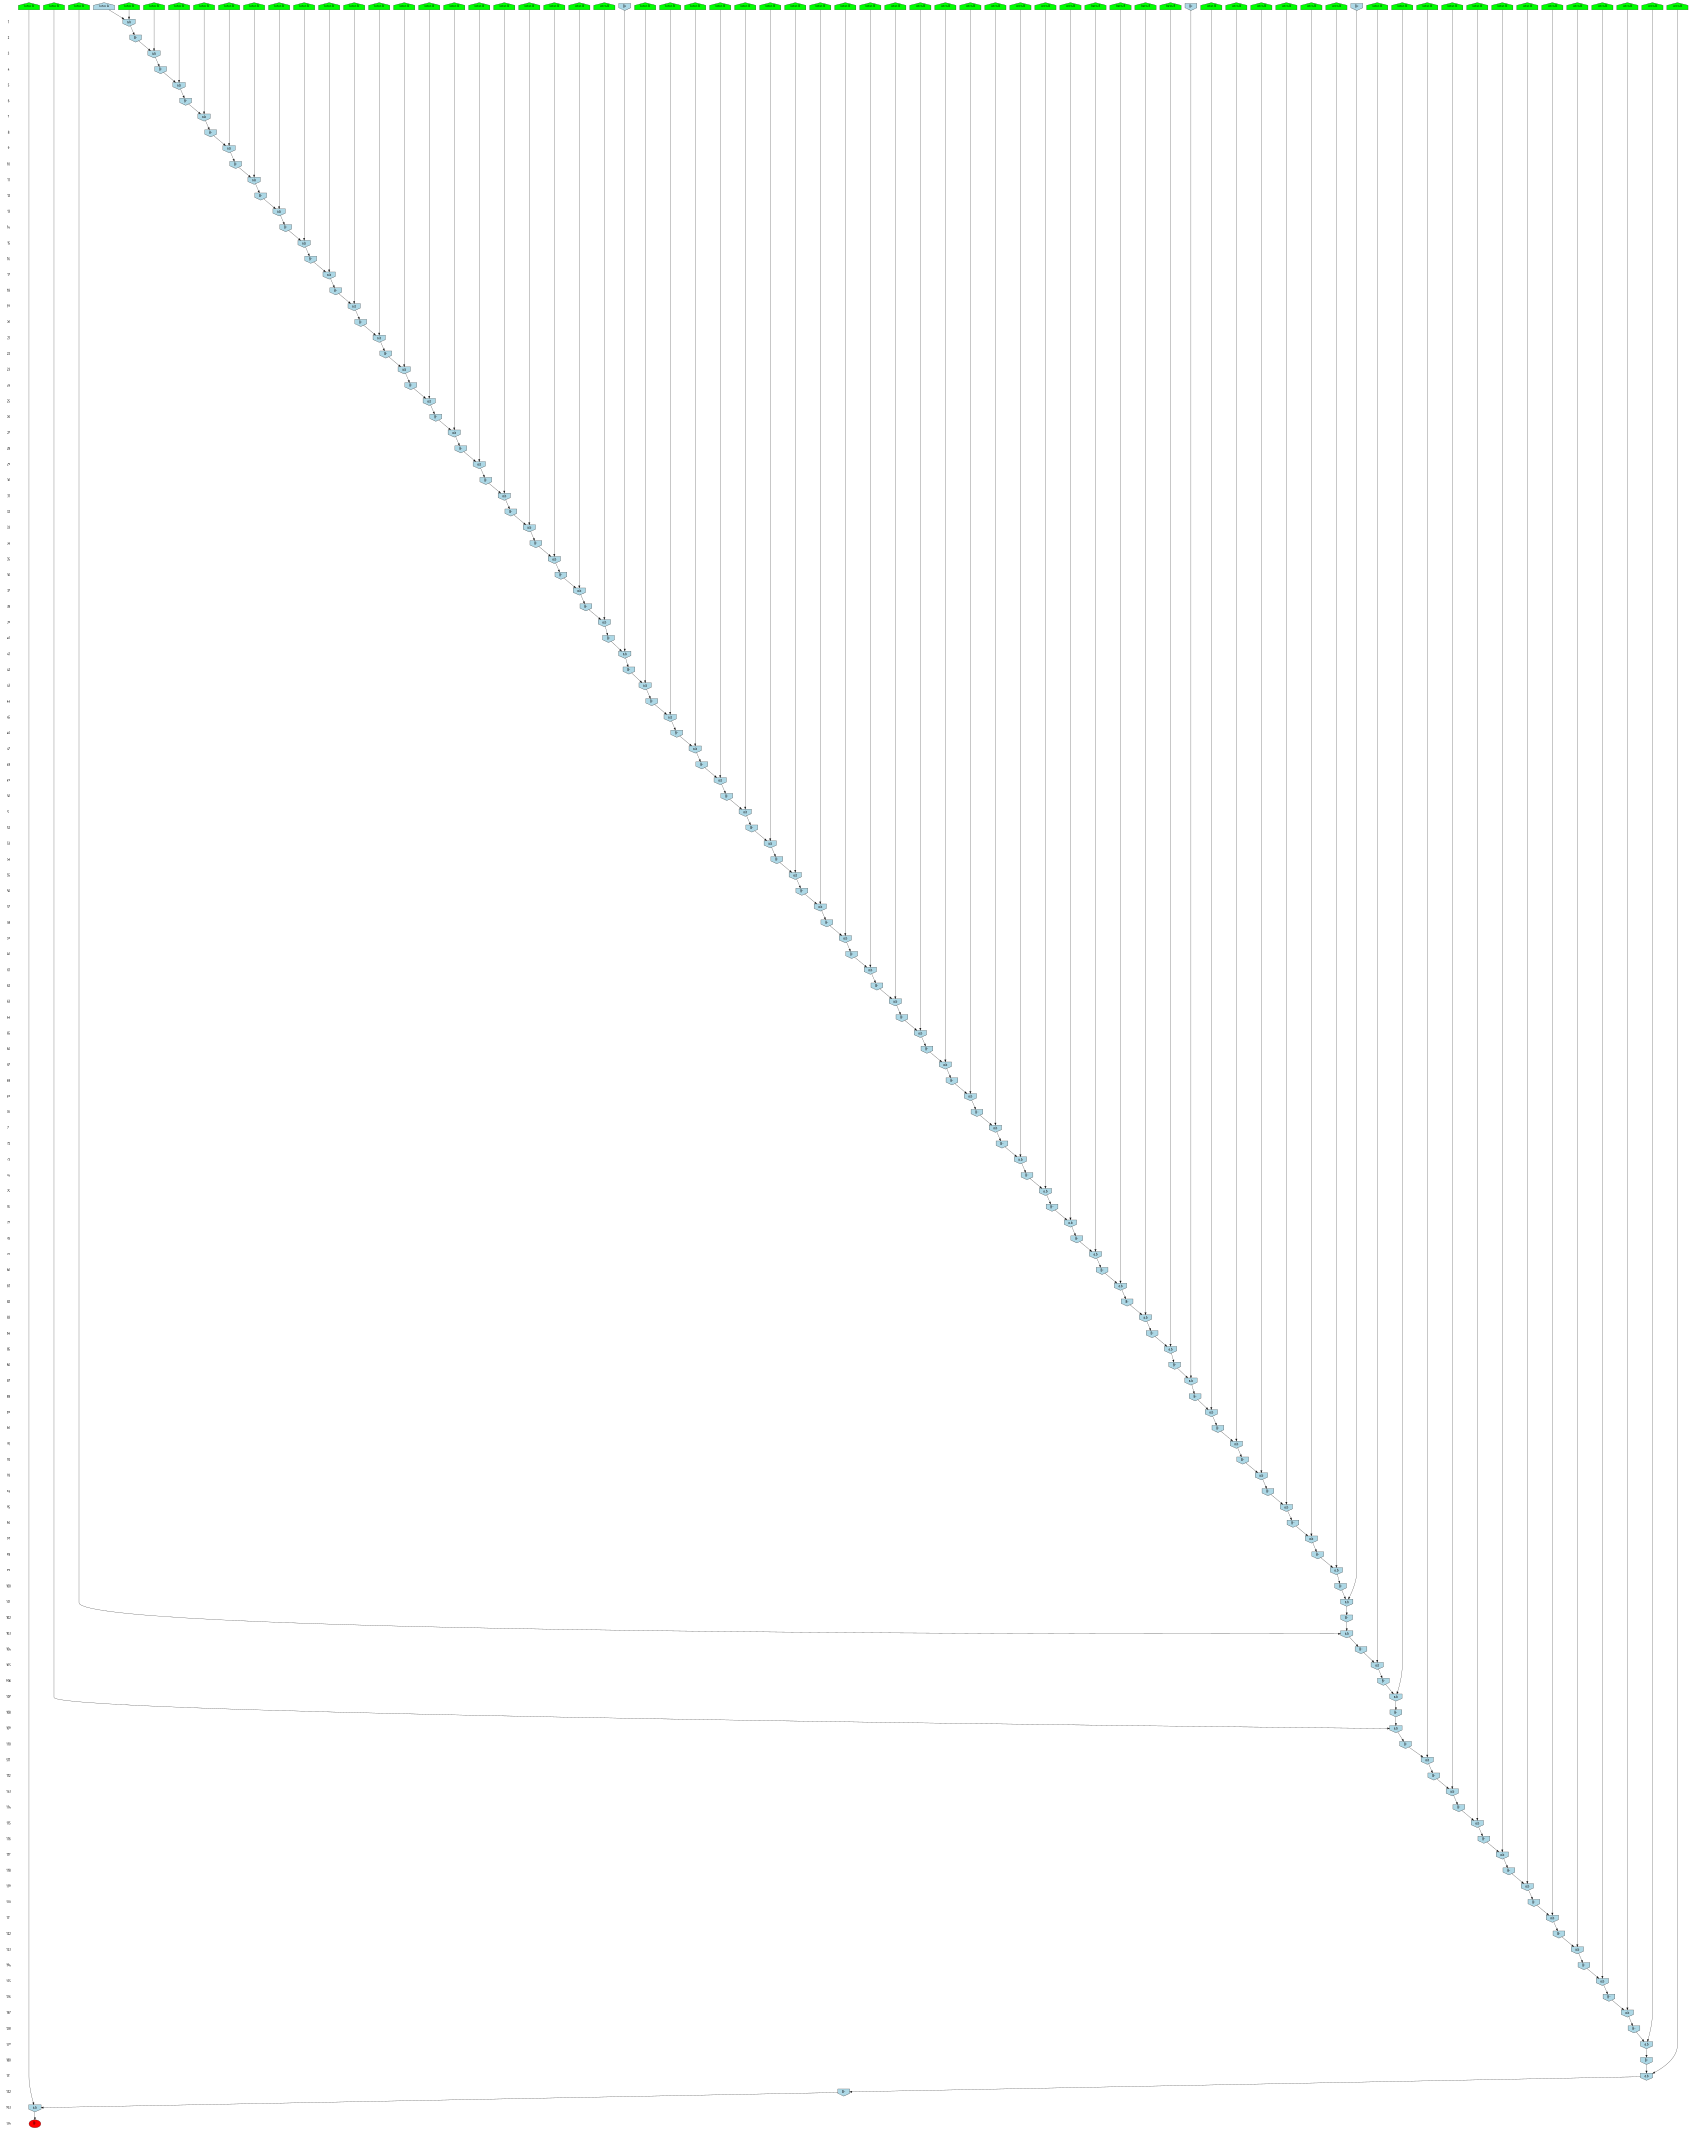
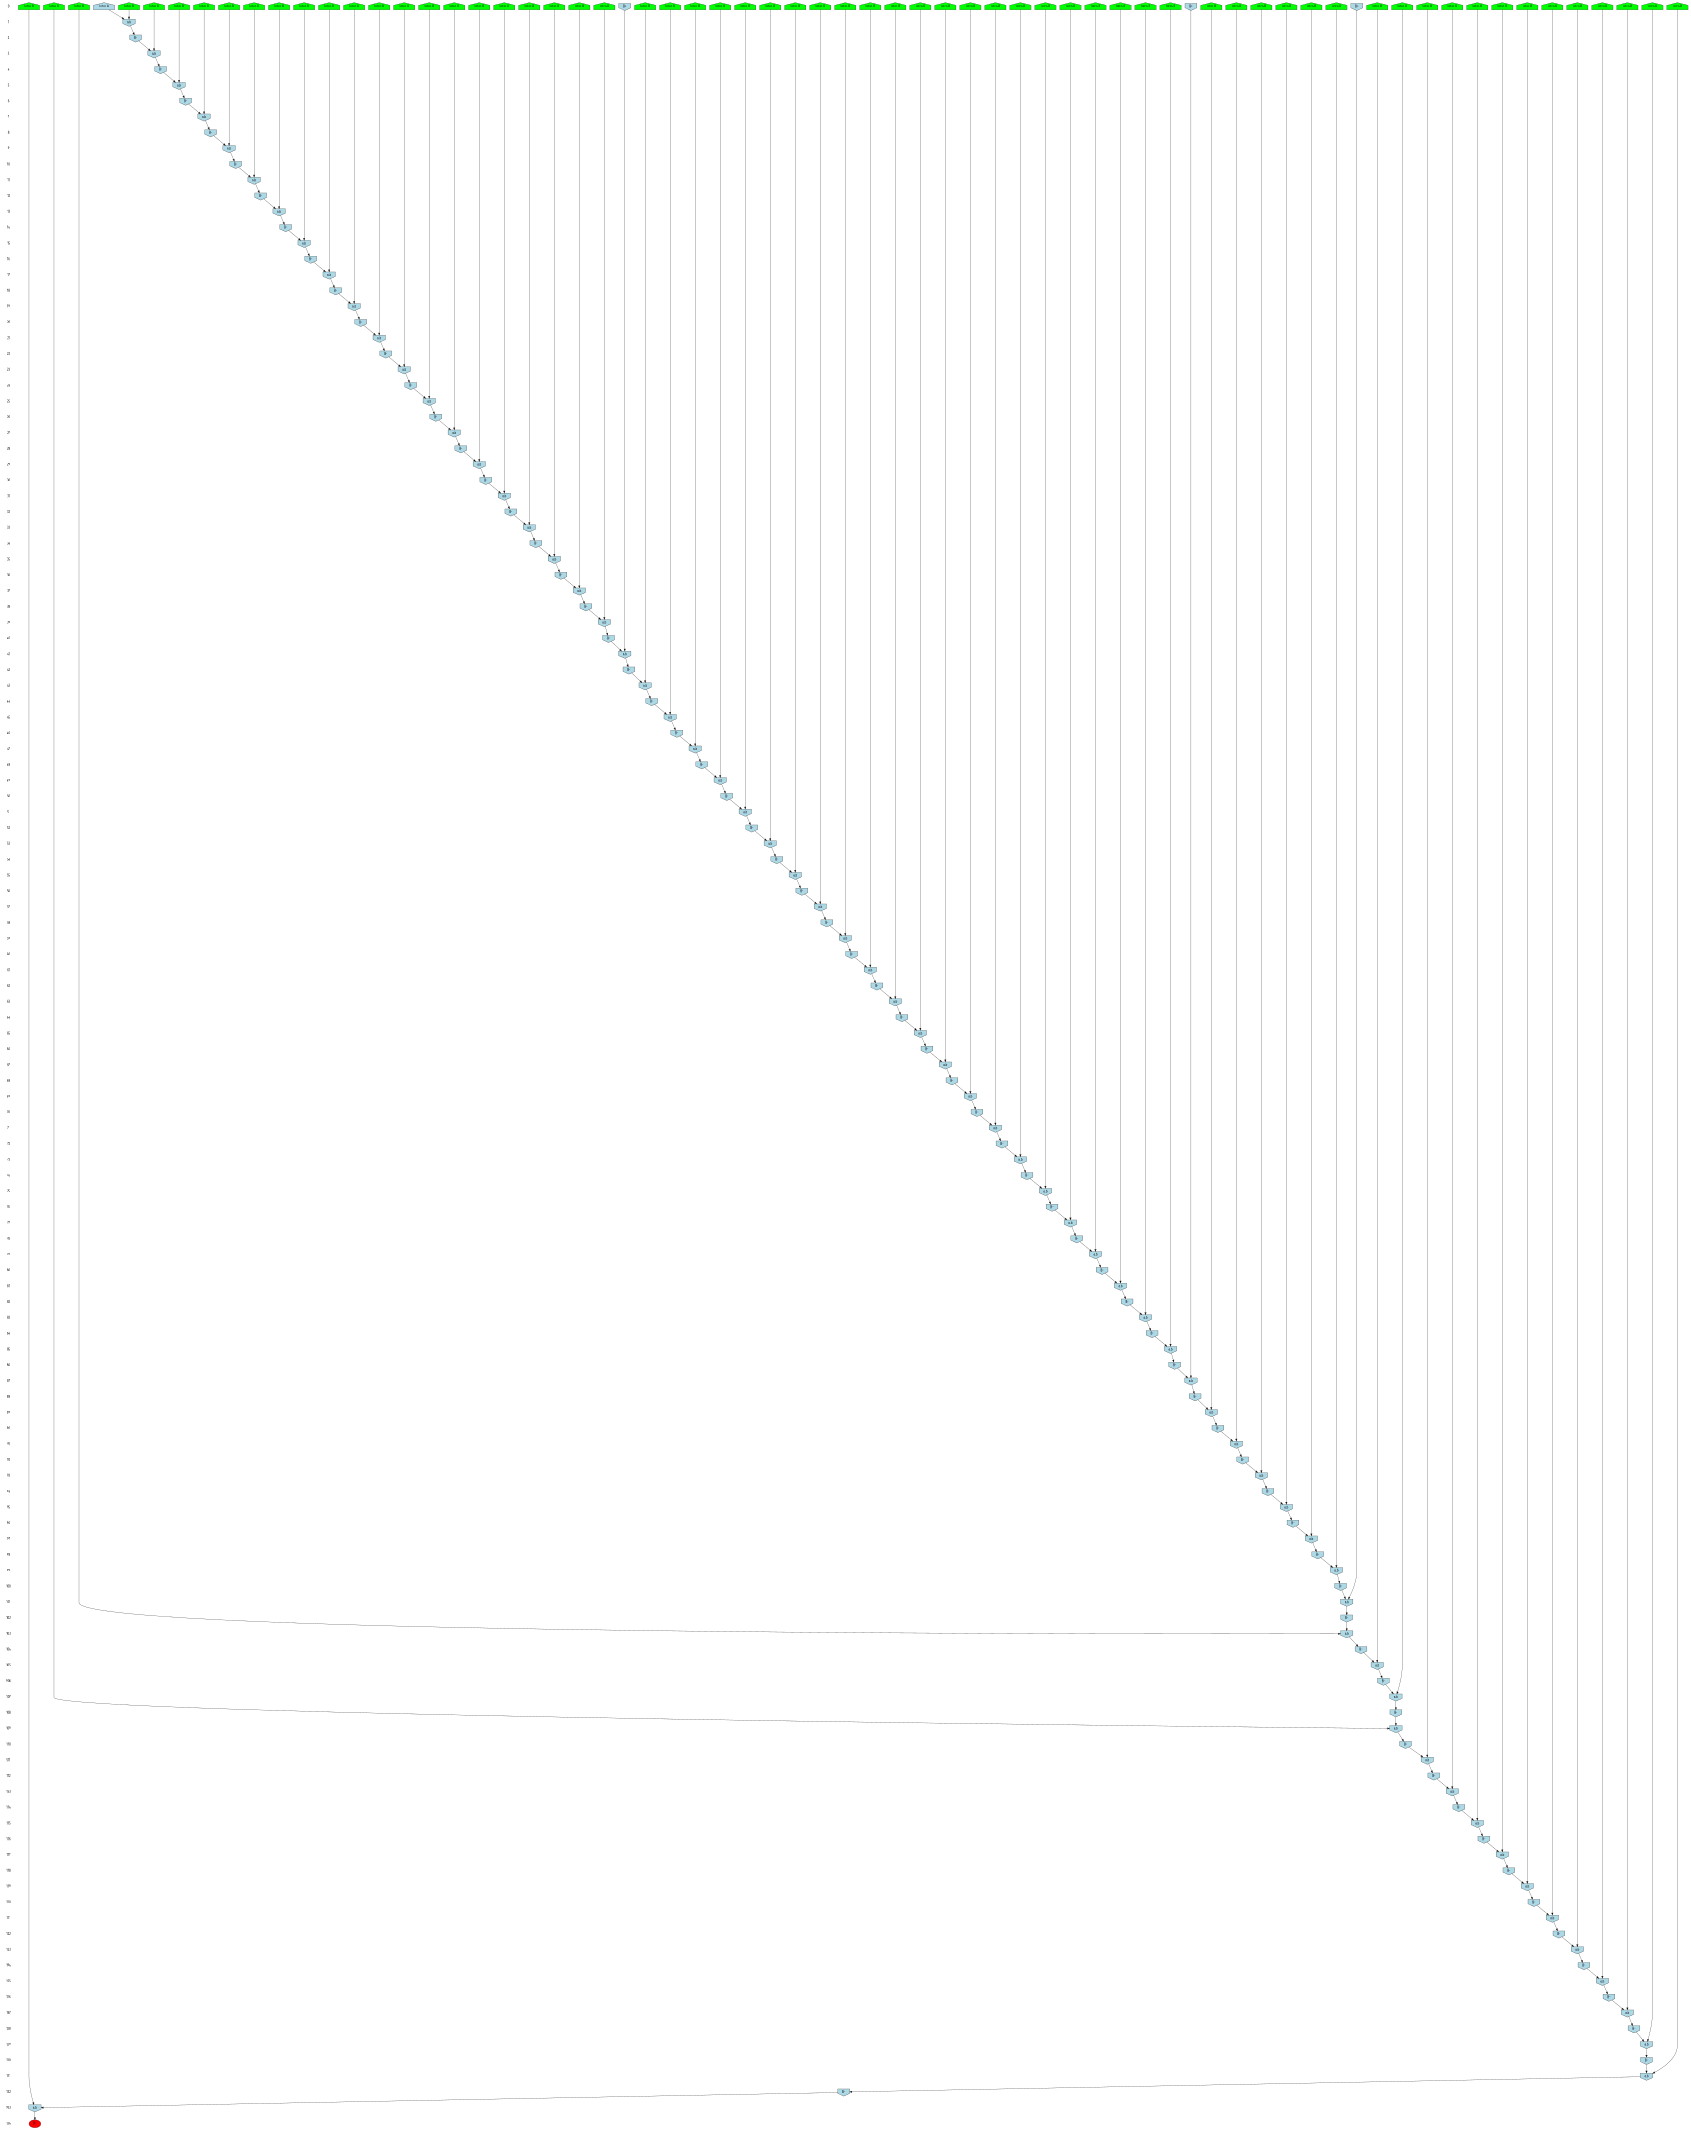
none -> (9, 7)
(9, 2061) -> (9, 2061)
